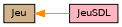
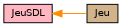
(57, 14) -> (74, 14)
